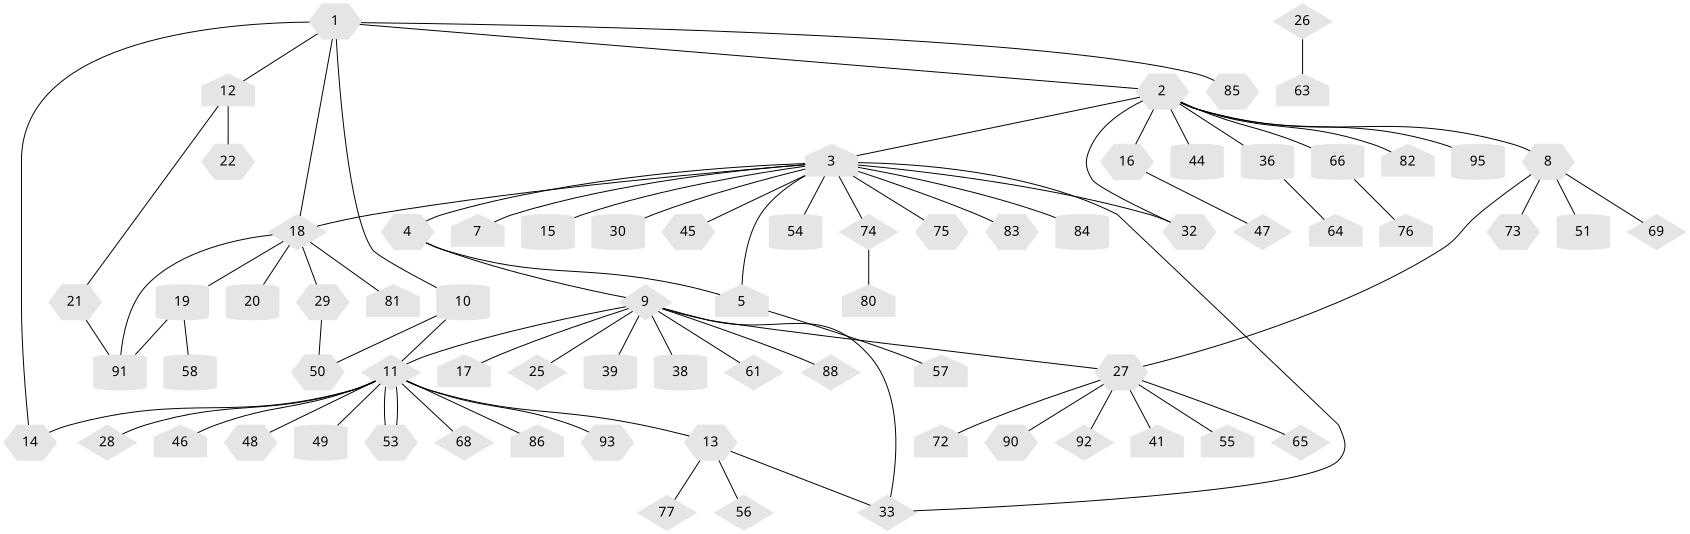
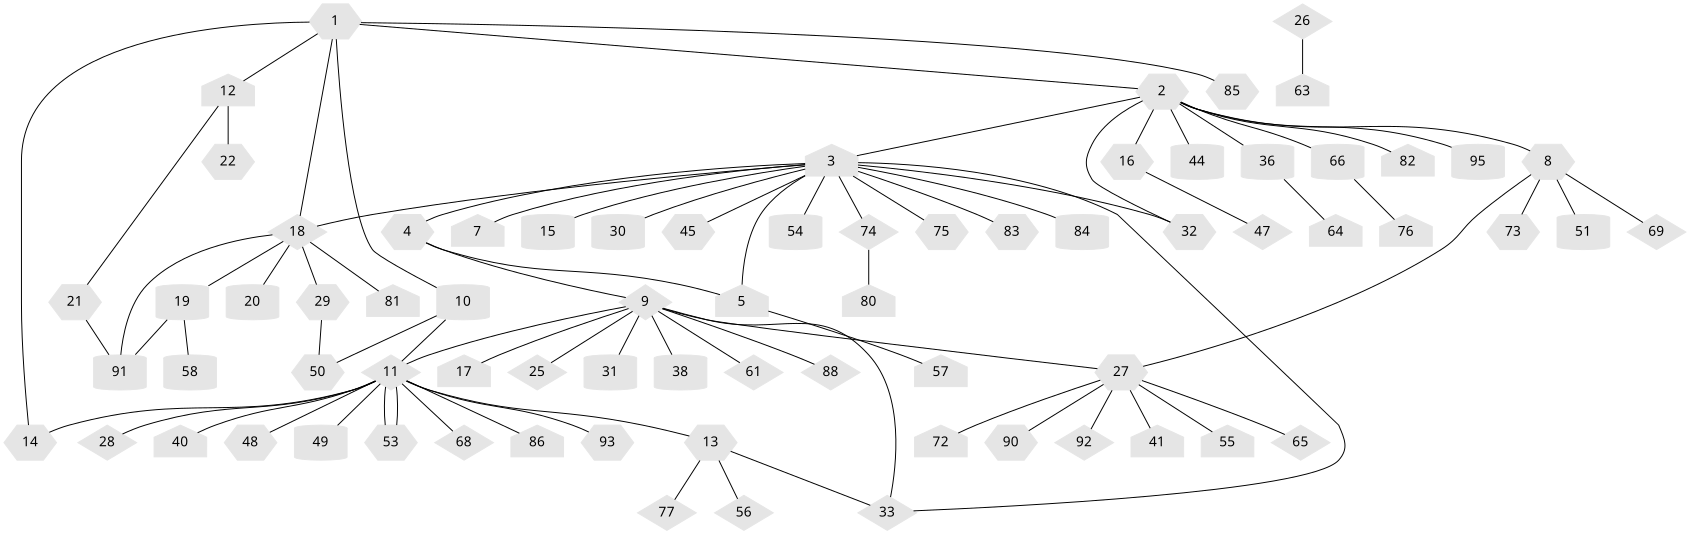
(610, 372) -> (610, 372)
(180, 443) -> (180, 443)
